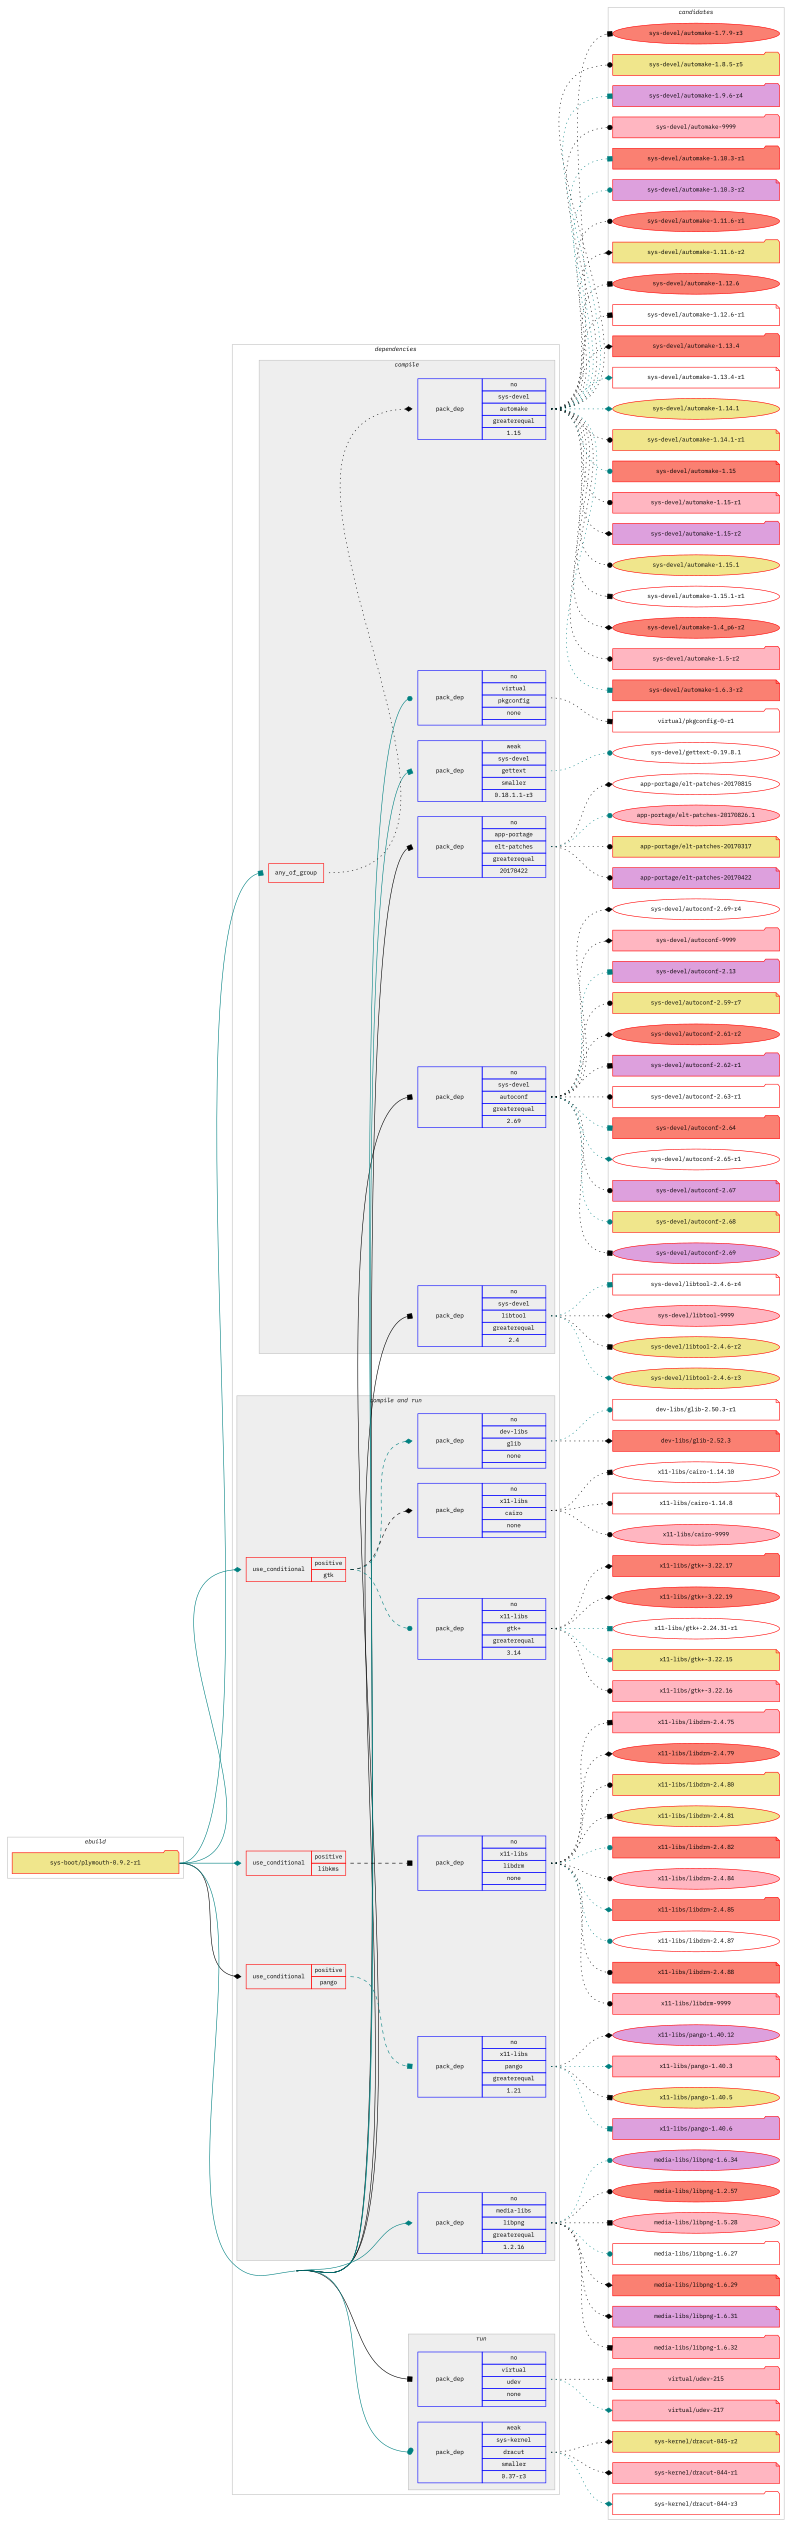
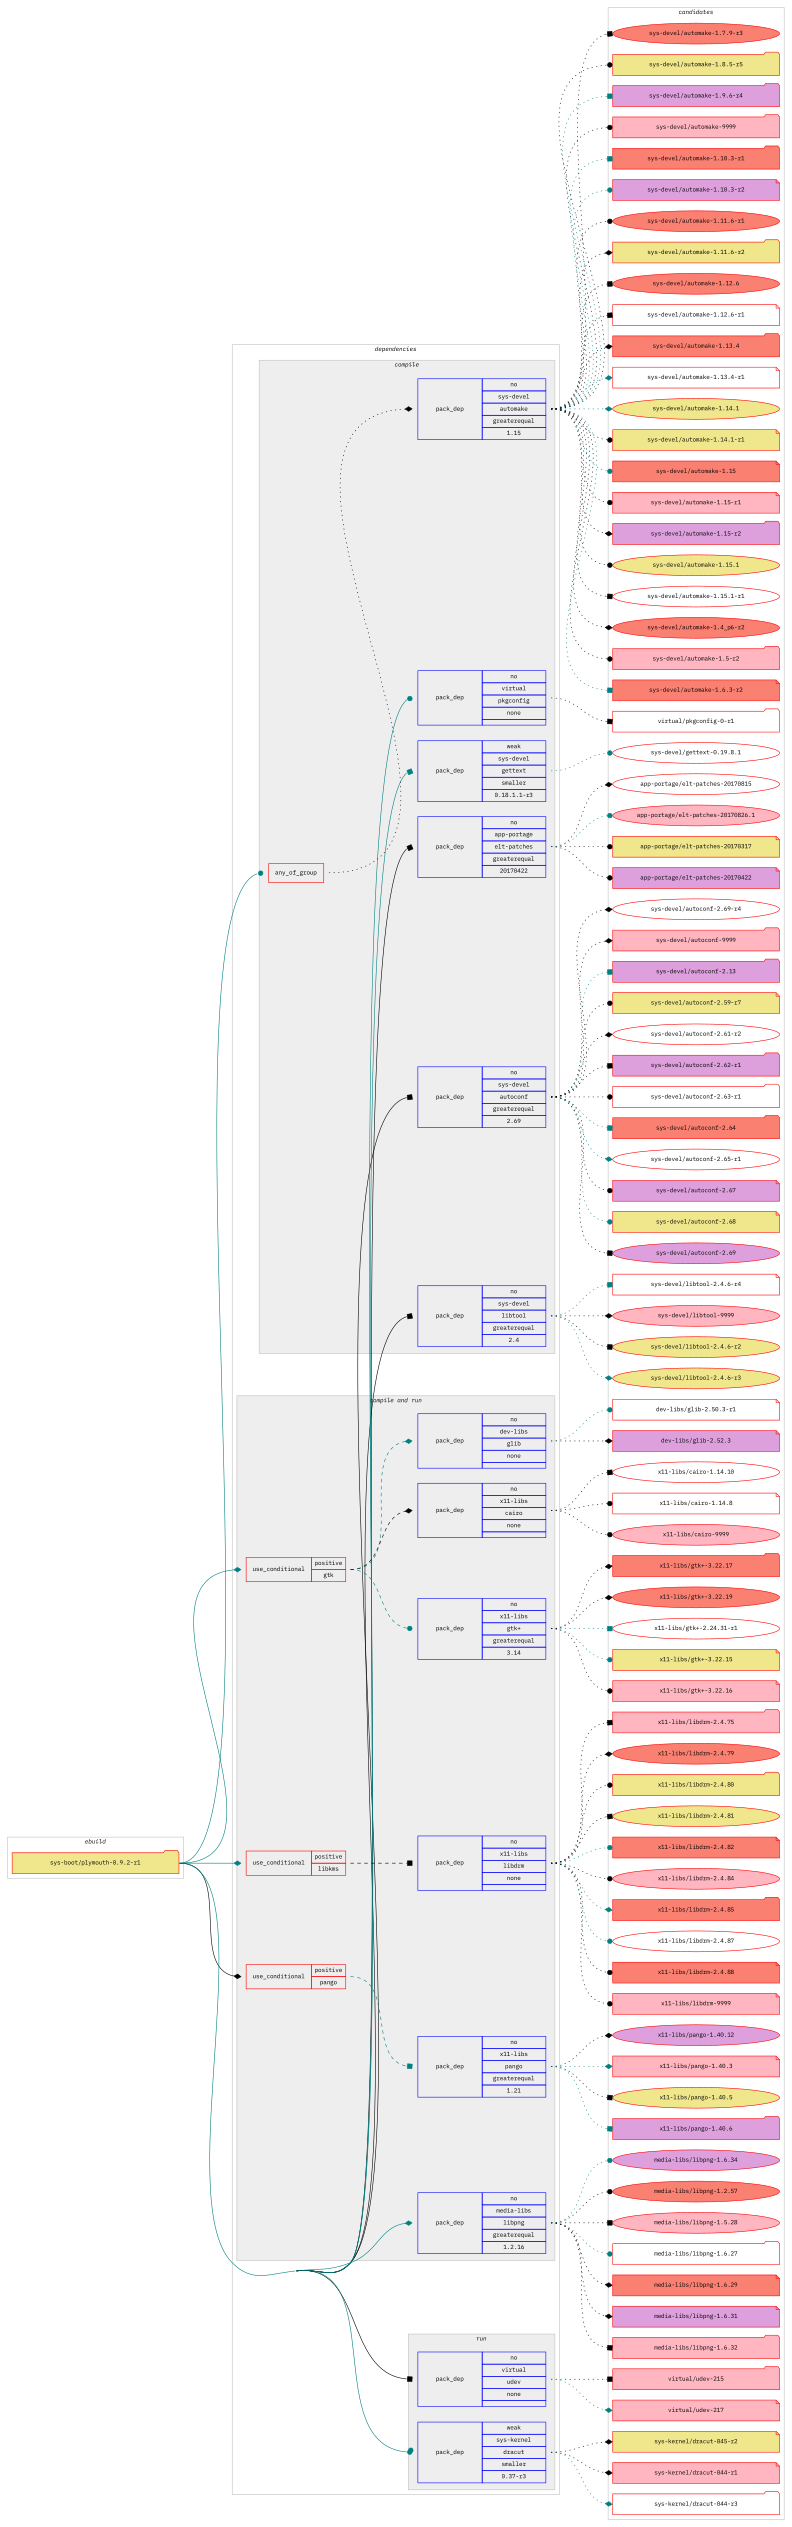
(696, 1034) -> (696, 1034)
(221, 1370) -> (221, 1370)
(696, 1441) -> (696, 1441)
